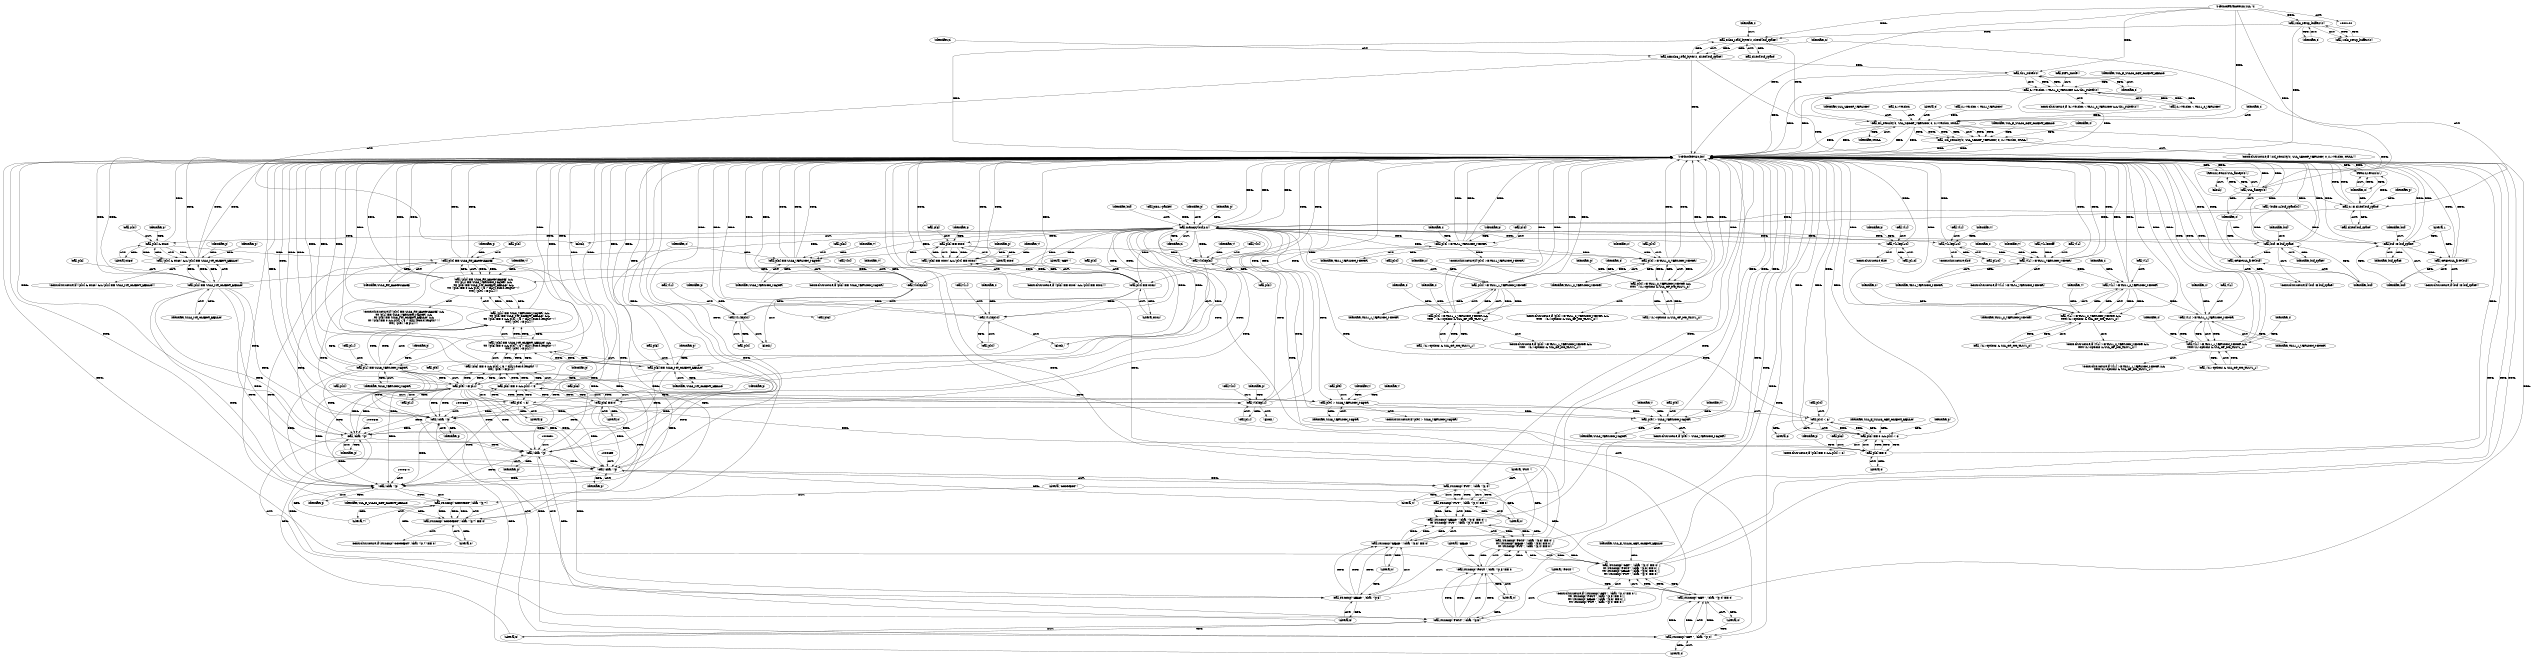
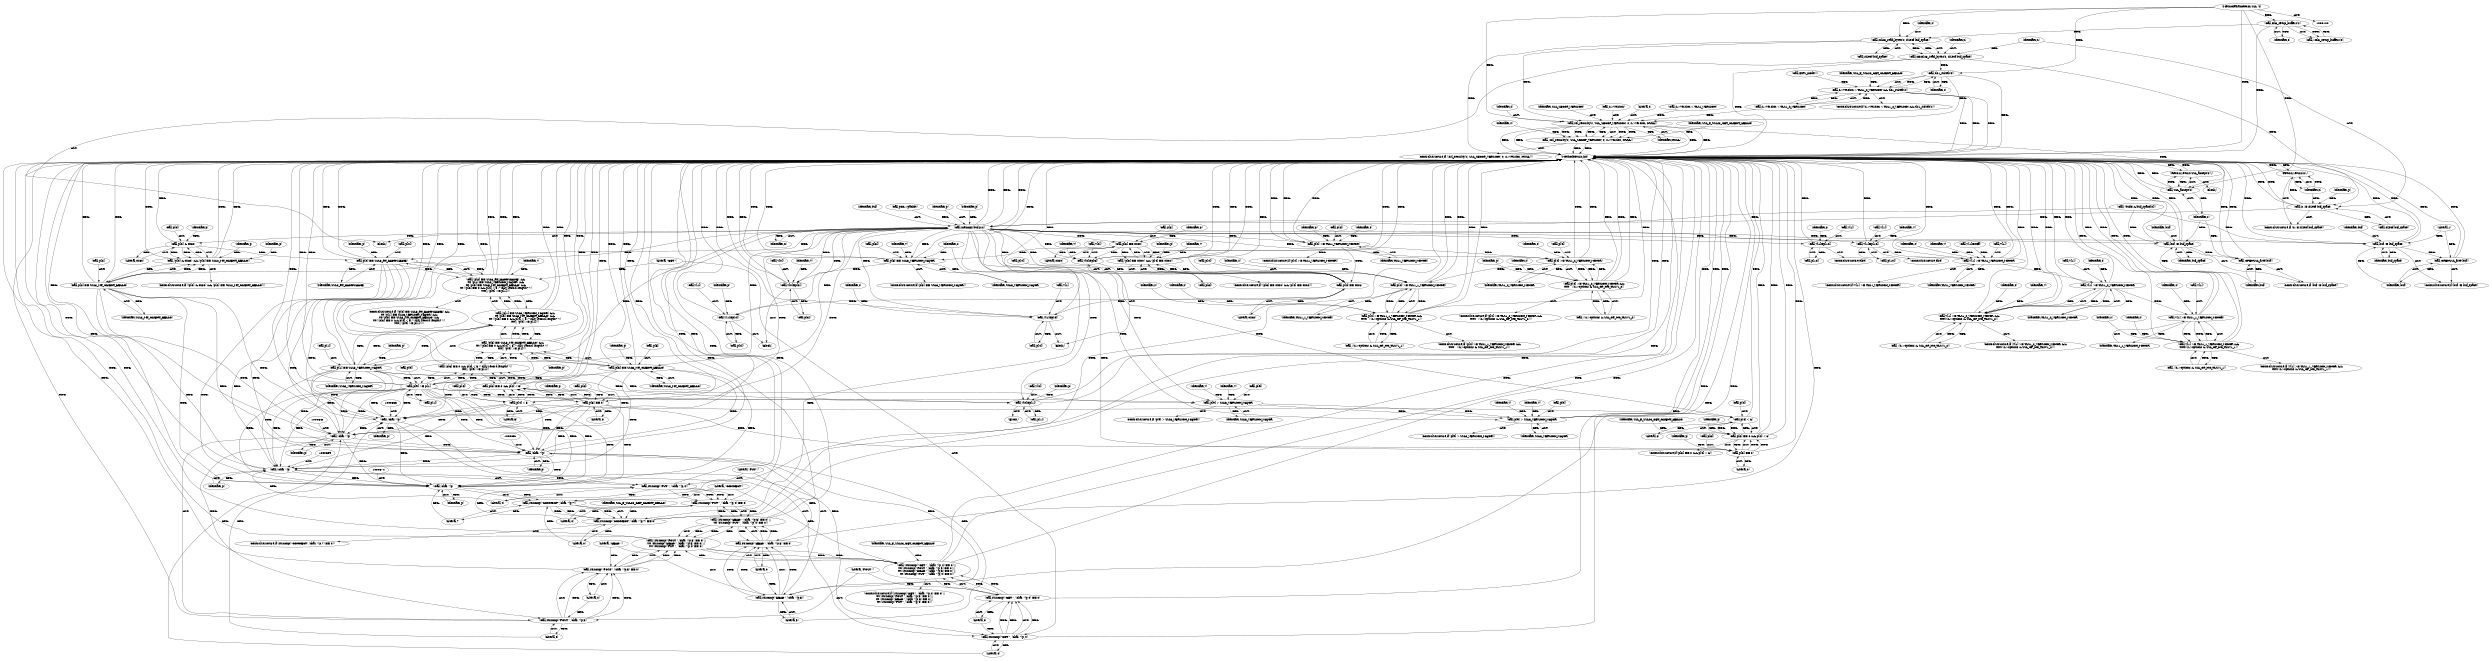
(2068, 82) -> (1845, 82)
none -> (2294, 228)
(1758, 412) -> (1677, 412)
